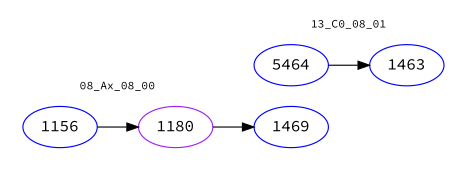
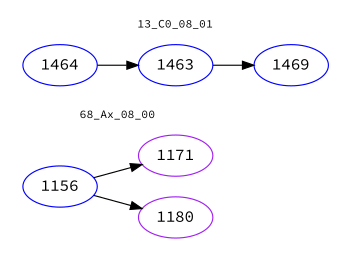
(291, 65) -> (60, 65)
(118, 86) -> (118, 115)
(229, 127) -> (228, 65)
none -> (176, 156)
